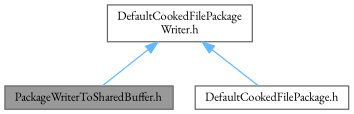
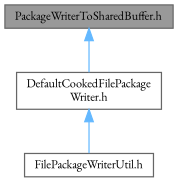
(125, 68) -> (89, 57)
(272, 98) -> (89, 165)
